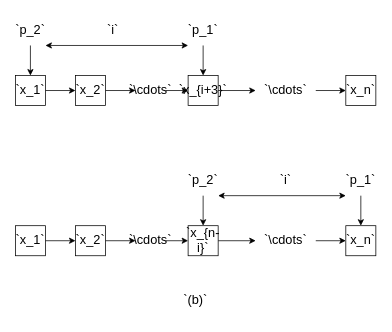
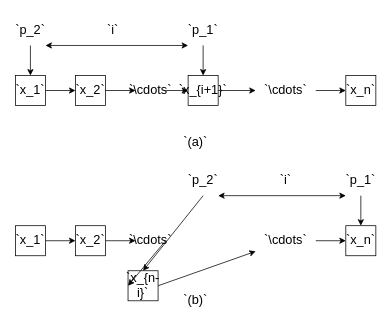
(203, 90) -> (203, 90)
none -> (195, 143)
(203, 240) -> (143, 285)
